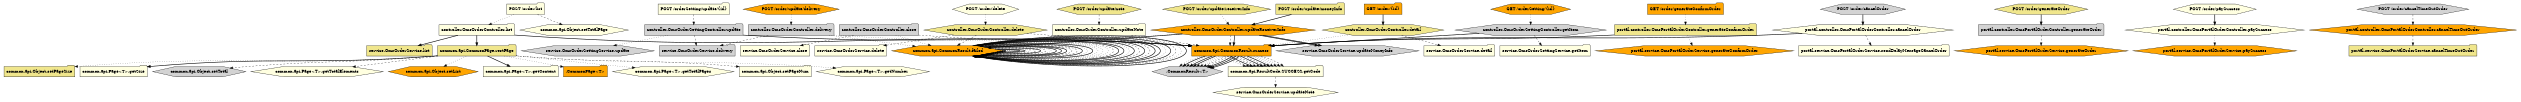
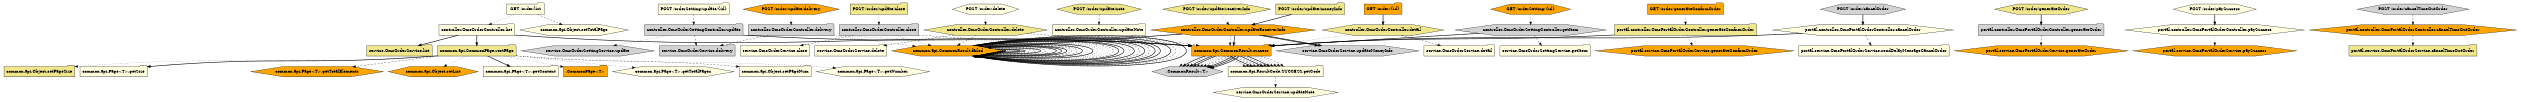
(526, 9) -> (526, 9)
none -> (879, 9)
(199, 72) -> none
(317, 72) -> (317, 72)
